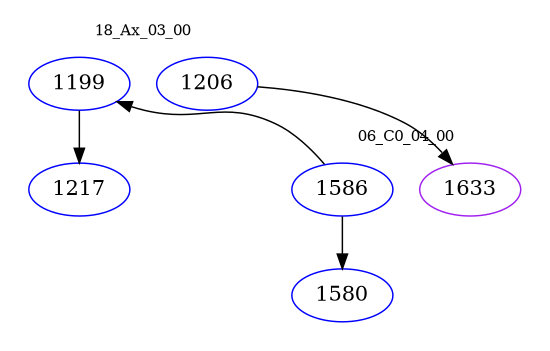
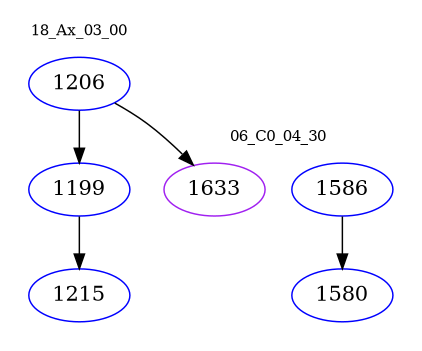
(236, 113) -> (79, 129)
(406, 137) -> (278, 137)
(79, 190) -> (79, 295)
